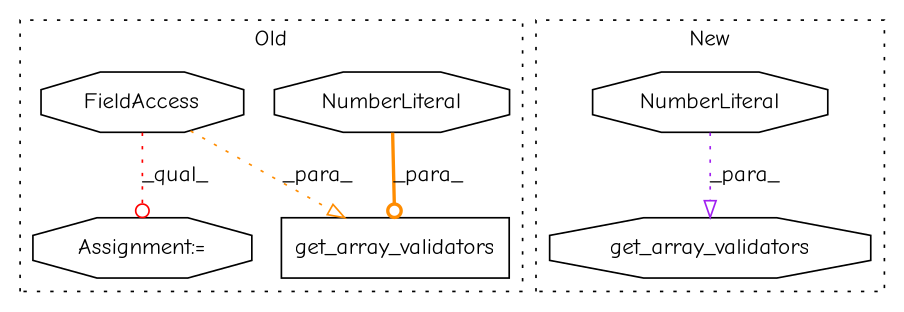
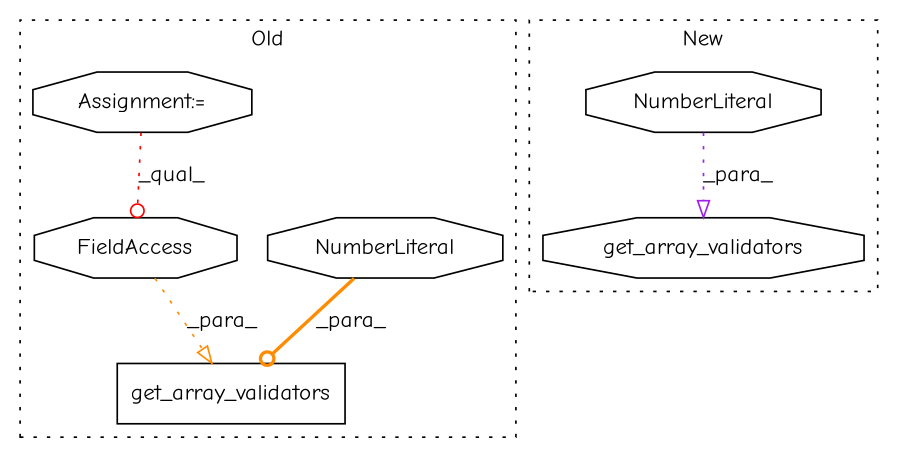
(142, 168) -> (139, 168)
